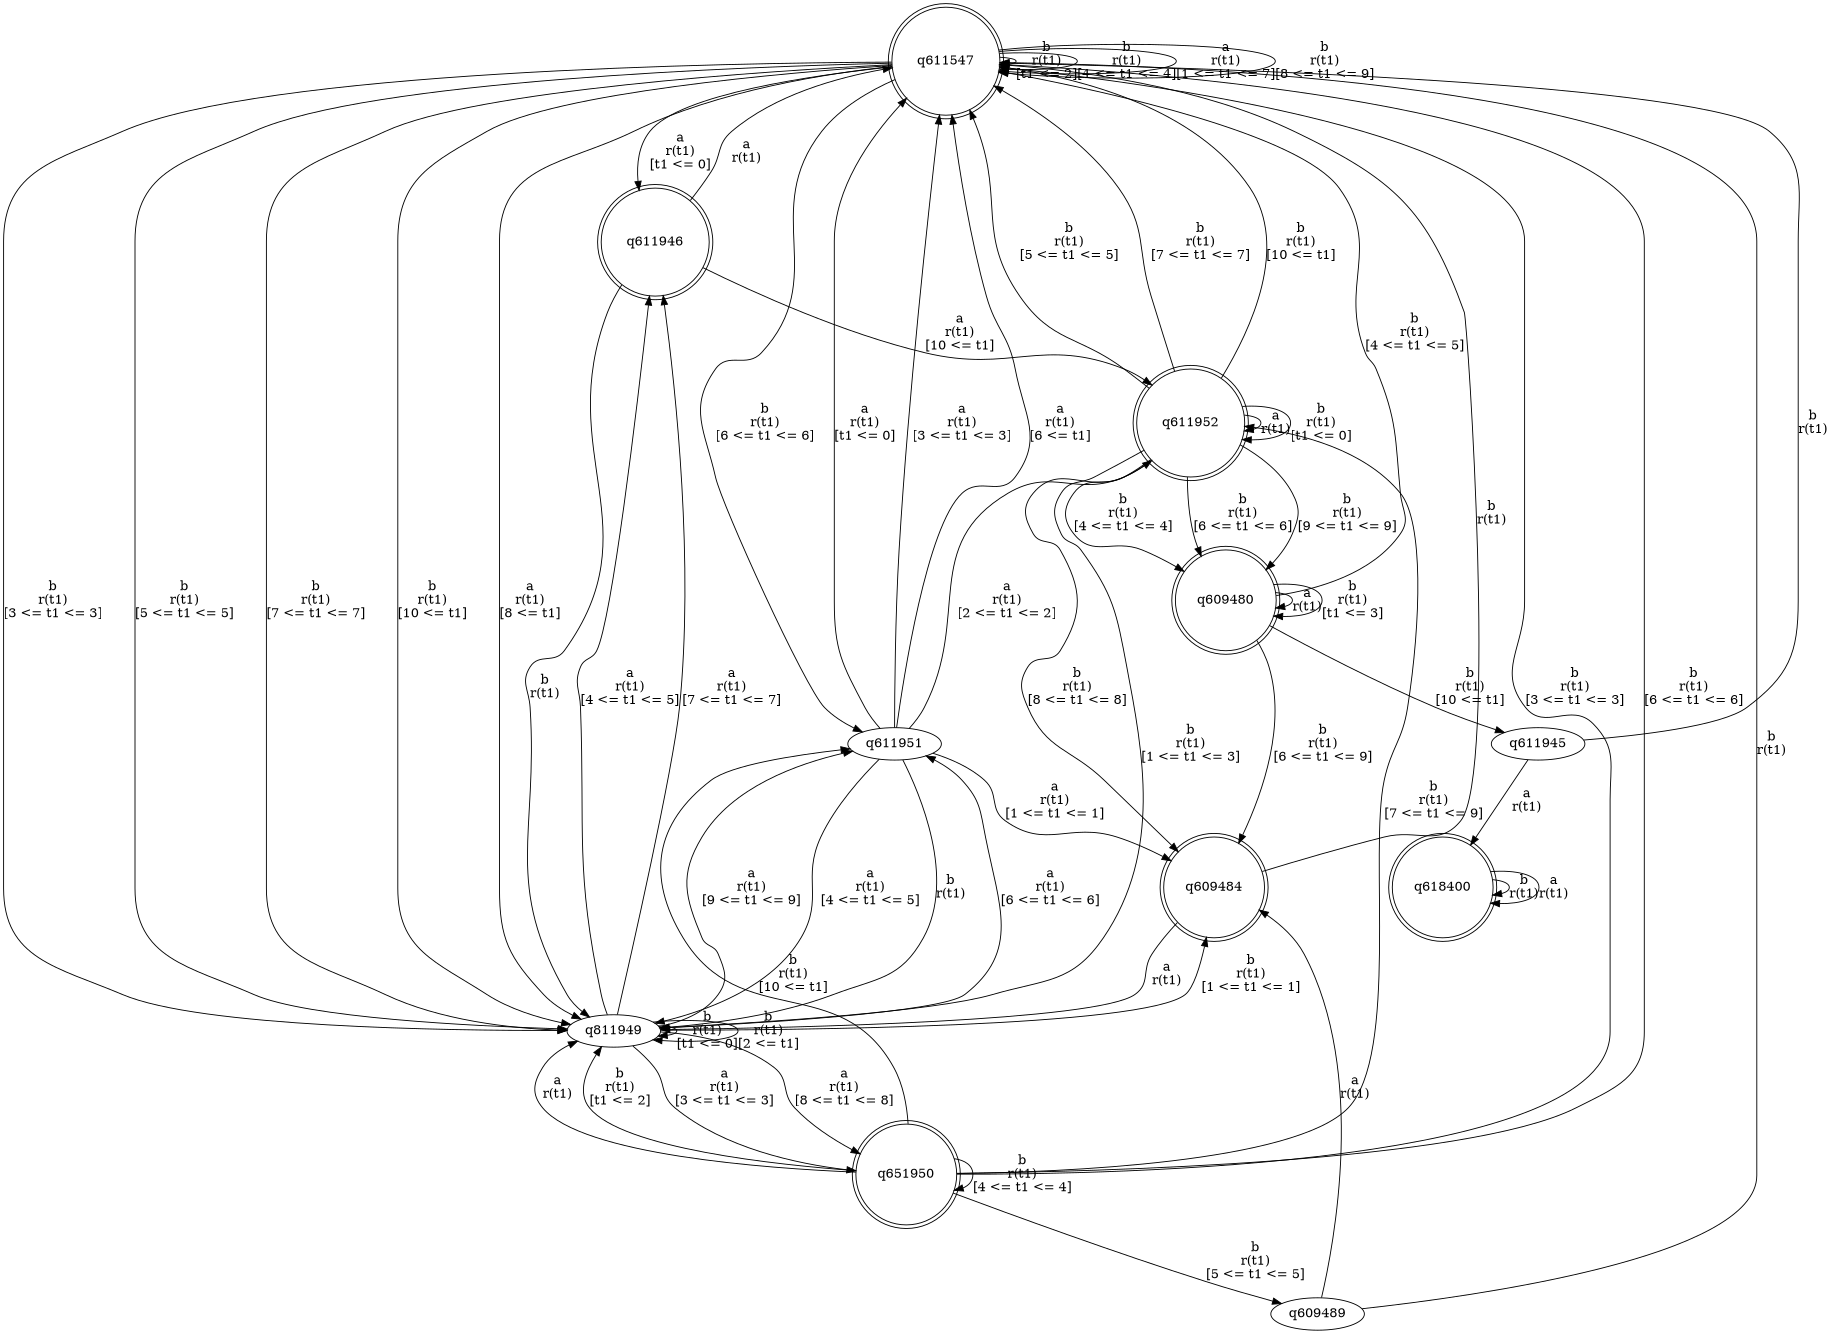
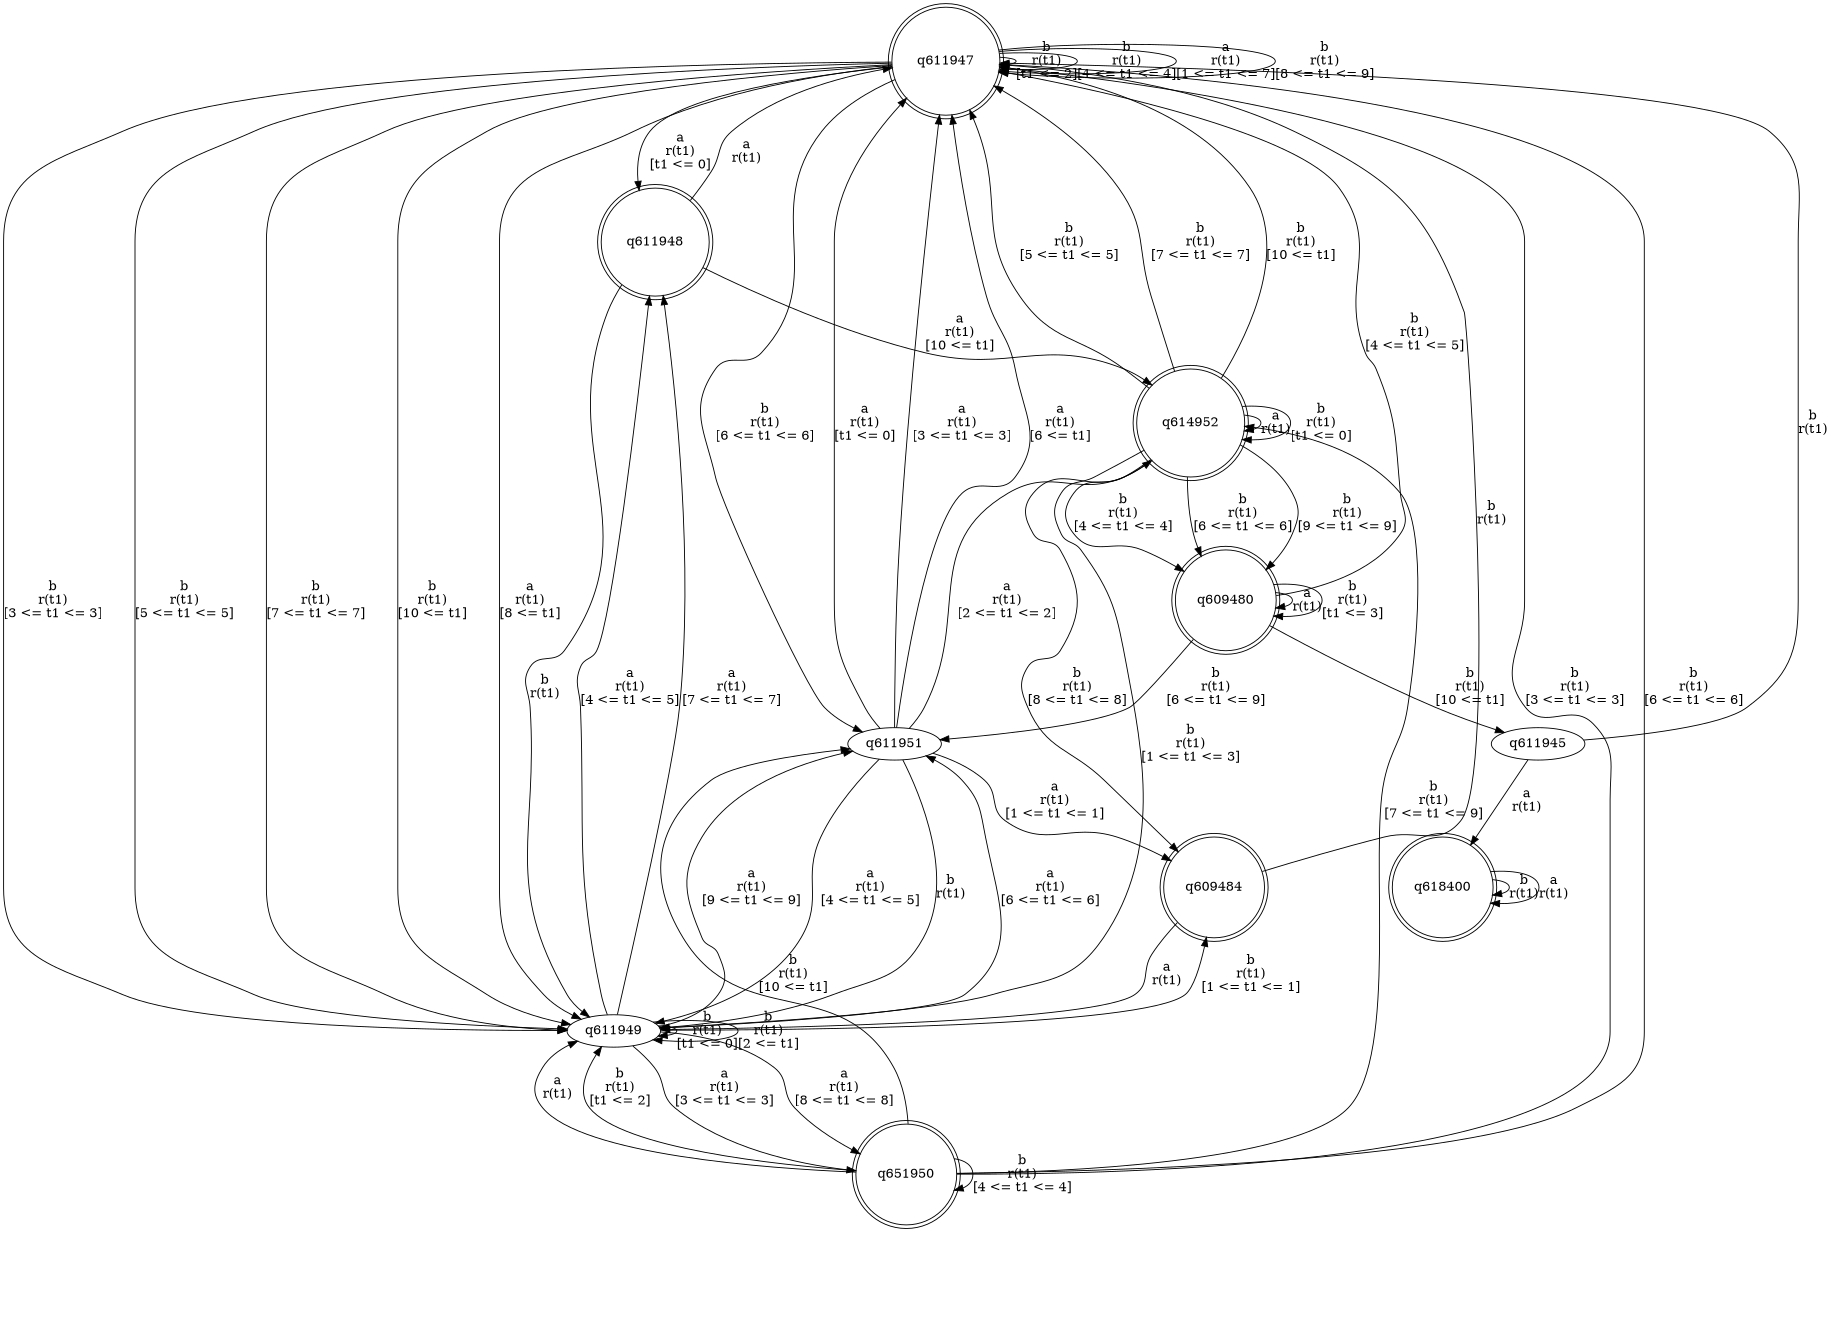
(946, 61) -> (946, 61)
(655, 242) -> (655, 242)
(1191, 423) -> (1191, 423)
(1273, 738) -> (1087, 721)
(614, 1031) -> (614, 1031)
(1318, 1314) -> none
